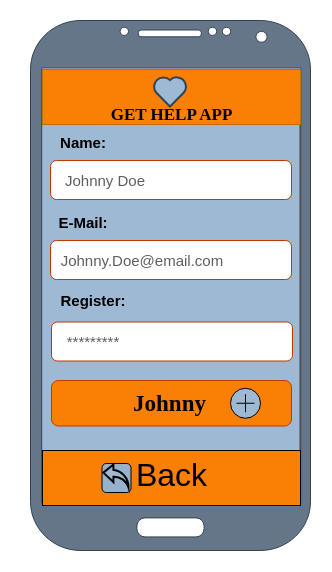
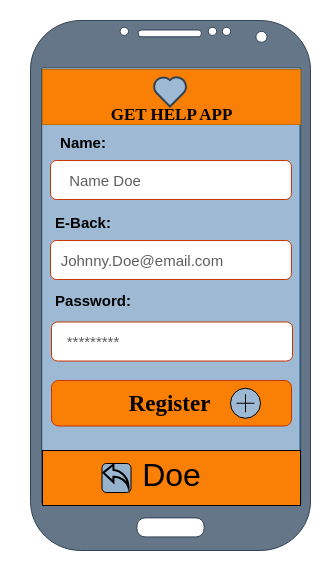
(106, 181) -> (106, 181)
(84, 223) -> (84, 223)
(94, 301) -> (94, 301)
(170, 404) -> (170, 404)
(172, 476) -> (172, 476)
